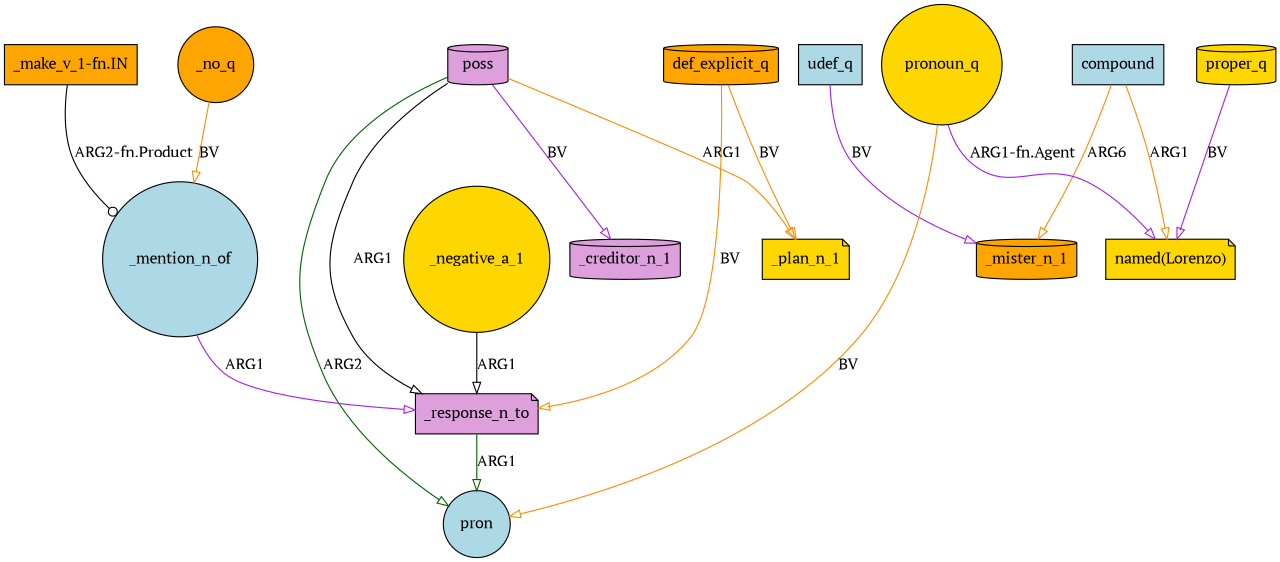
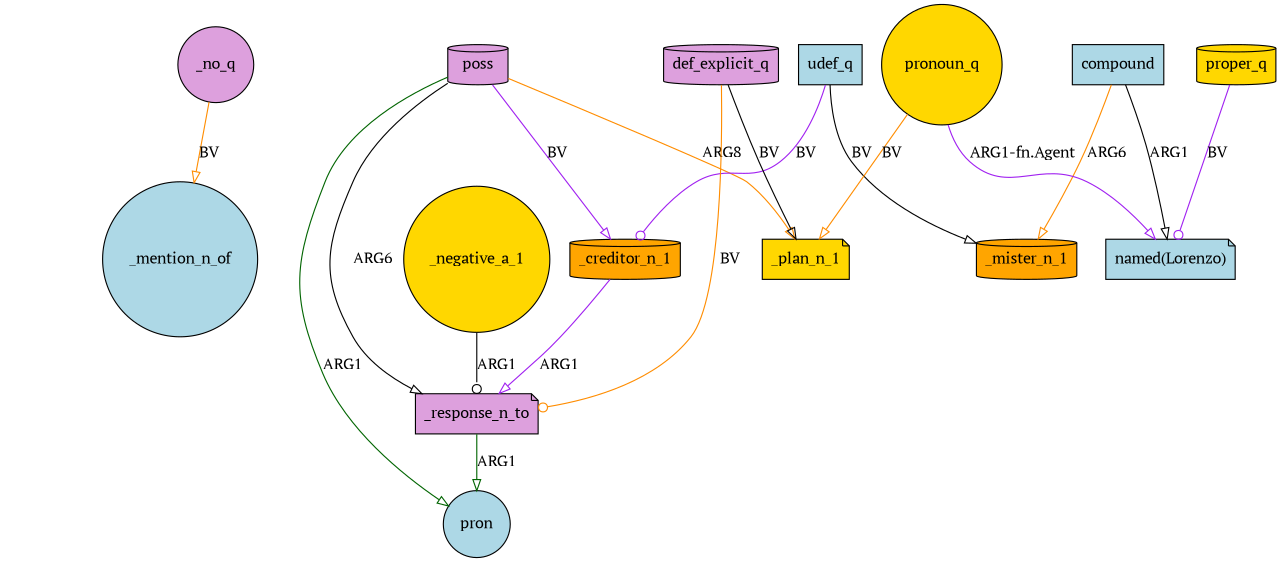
(71, 65) -> none
(216, 65) -> (216, 65)
(721, 65) -> (721, 65)
(722, 153) -> (722, 153)
(1149, 155) -> (1149, 155)
(757, 158) -> (757, 158)
(1205, 158) -> (1205, 158)
none -> (747, 173)
(871, 183) -> (871, 183)
(373, 259) -> (373, 259)
(625, 259) -> (625, 259)
(1170, 259) -> (1170, 259)
(707, 294) -> (707, 294)
(477, 357) -> (477, 357)
(343, 365) -> (343, 365)
(801, 391) -> (869, 169)
(289, 396) -> (562, 335)
